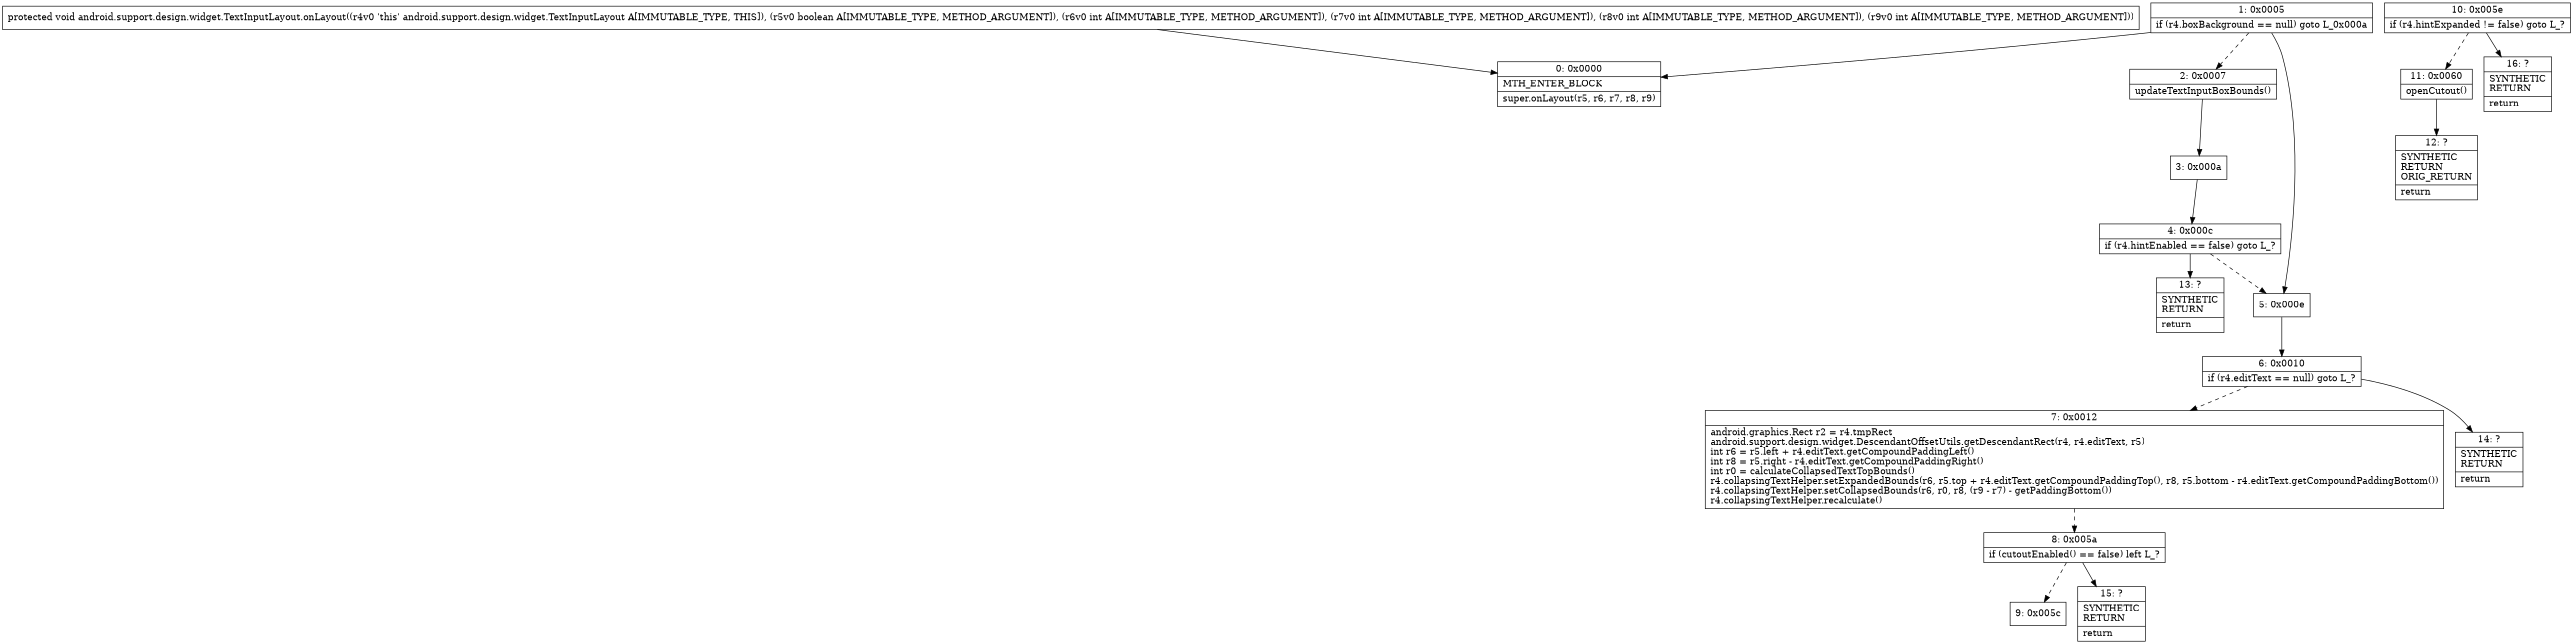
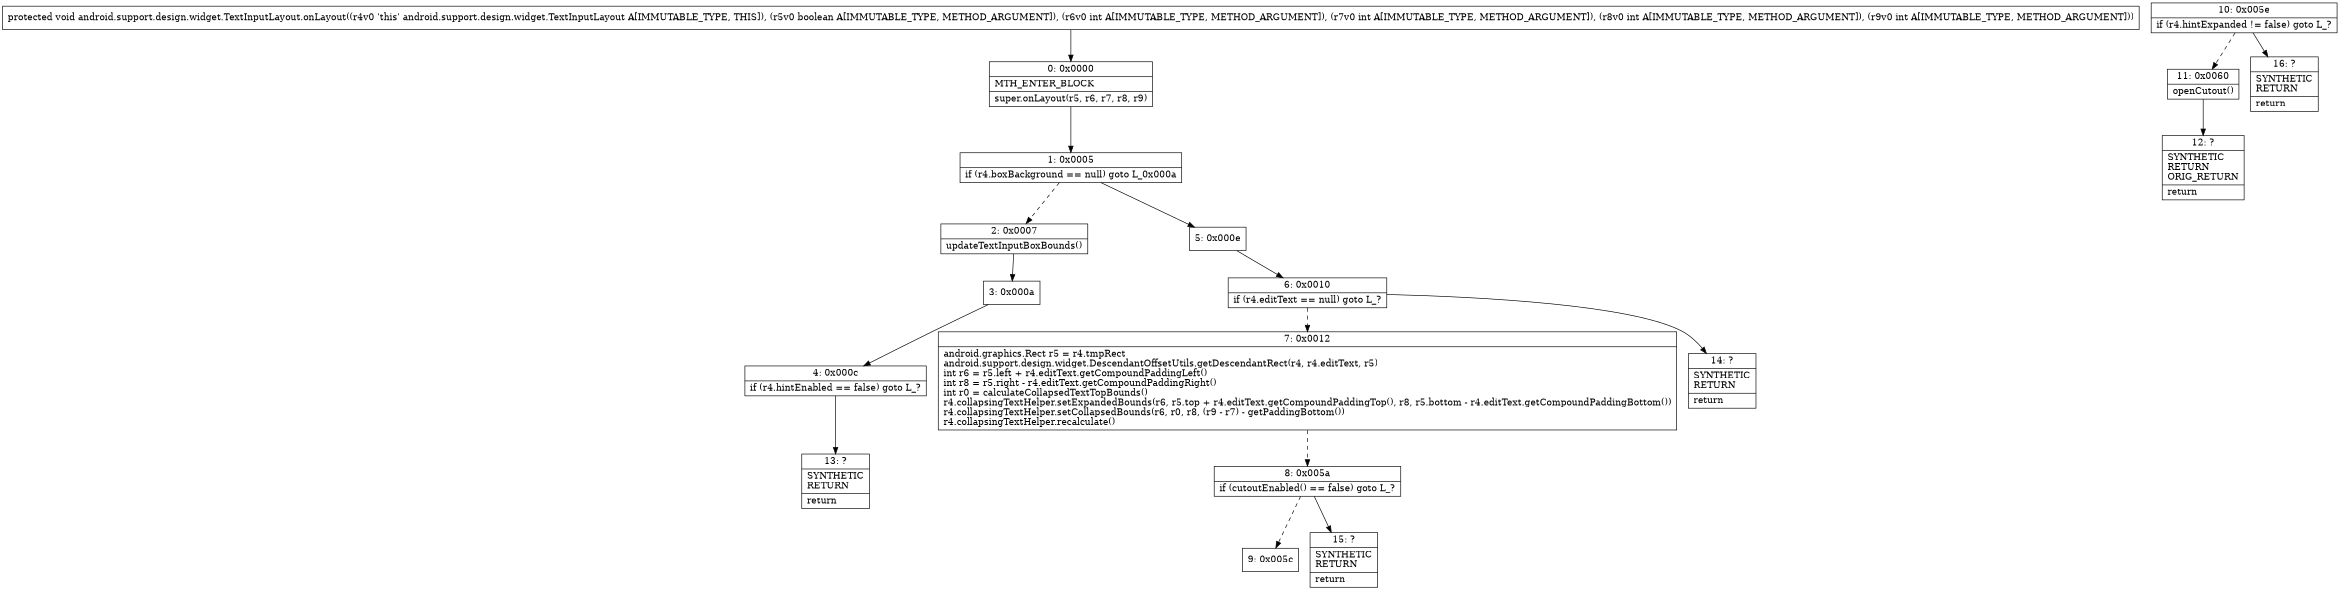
(1909, 56) -> (1071, 126)
(2236, 272) -> none
(1801, 433) -> (1034, 354)
(2074, 555) -> (1307, 488)
